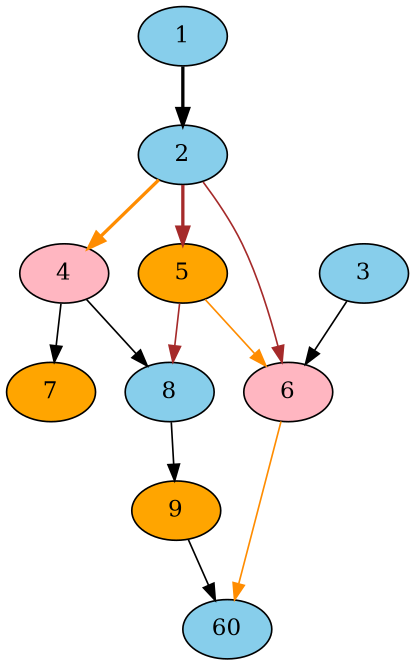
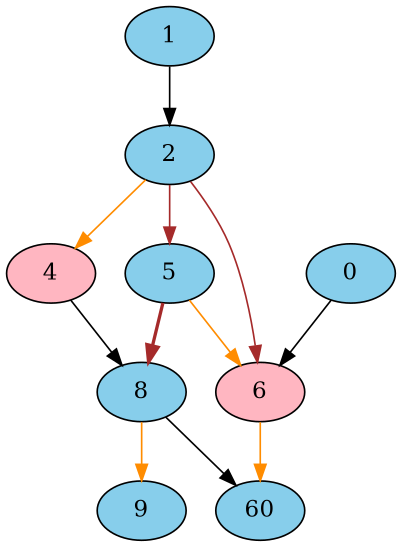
(183, 87) -> (170, 87)
(183, 206) -> (170, 206)
(130, 208) -> (116, 208)
(183, 273) -> (170, 273)
(364, 273) -> (351, 273)
(177, 325) -> (158, 324)
(51, 392) -> none
(172, 443) -> (142, 443)
(176, 511) -> (142, 511)
(198, 562) -> (195, 445)
